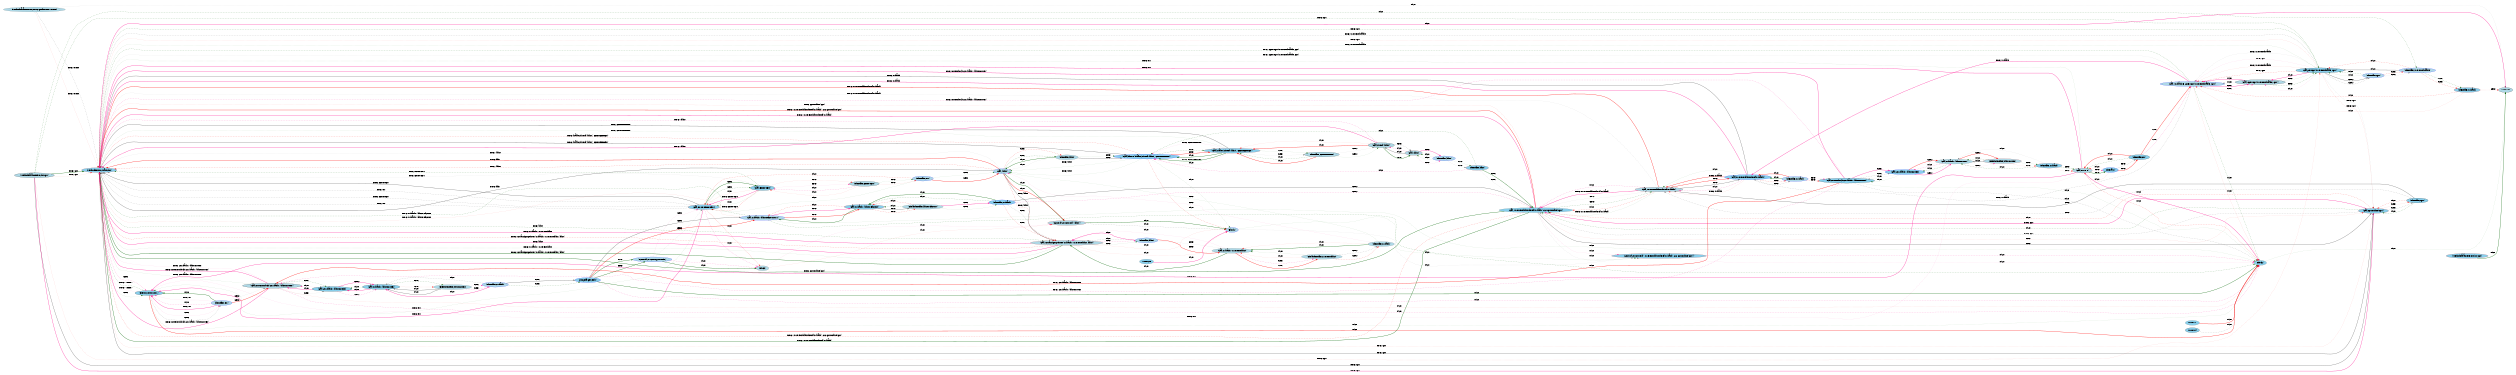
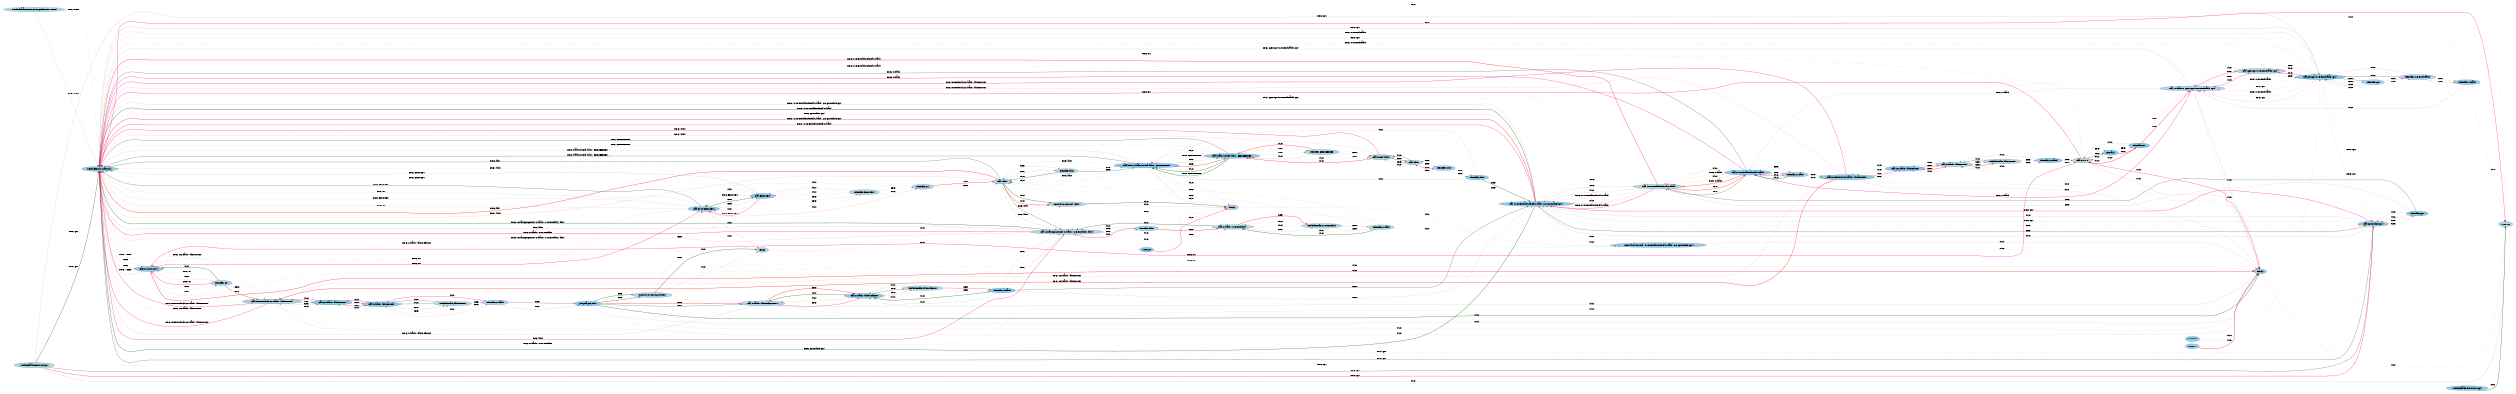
(1181, 13) -> (1337, 382)
(1428, 24) -> (1428, 22)
